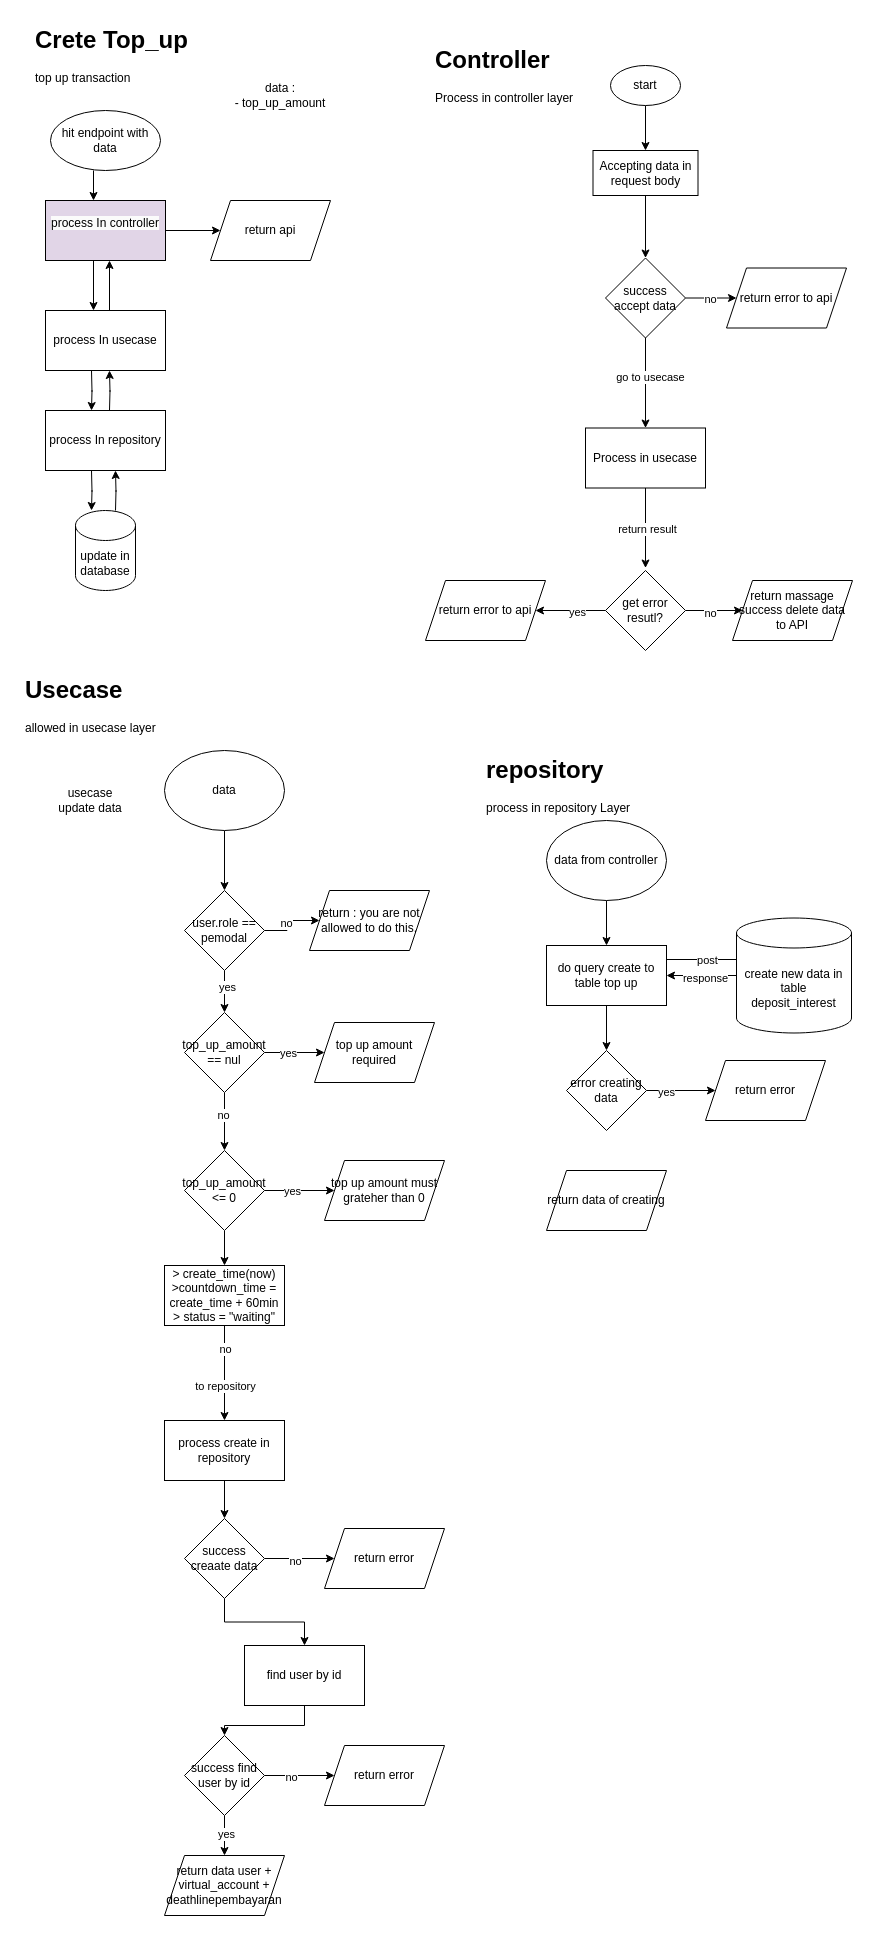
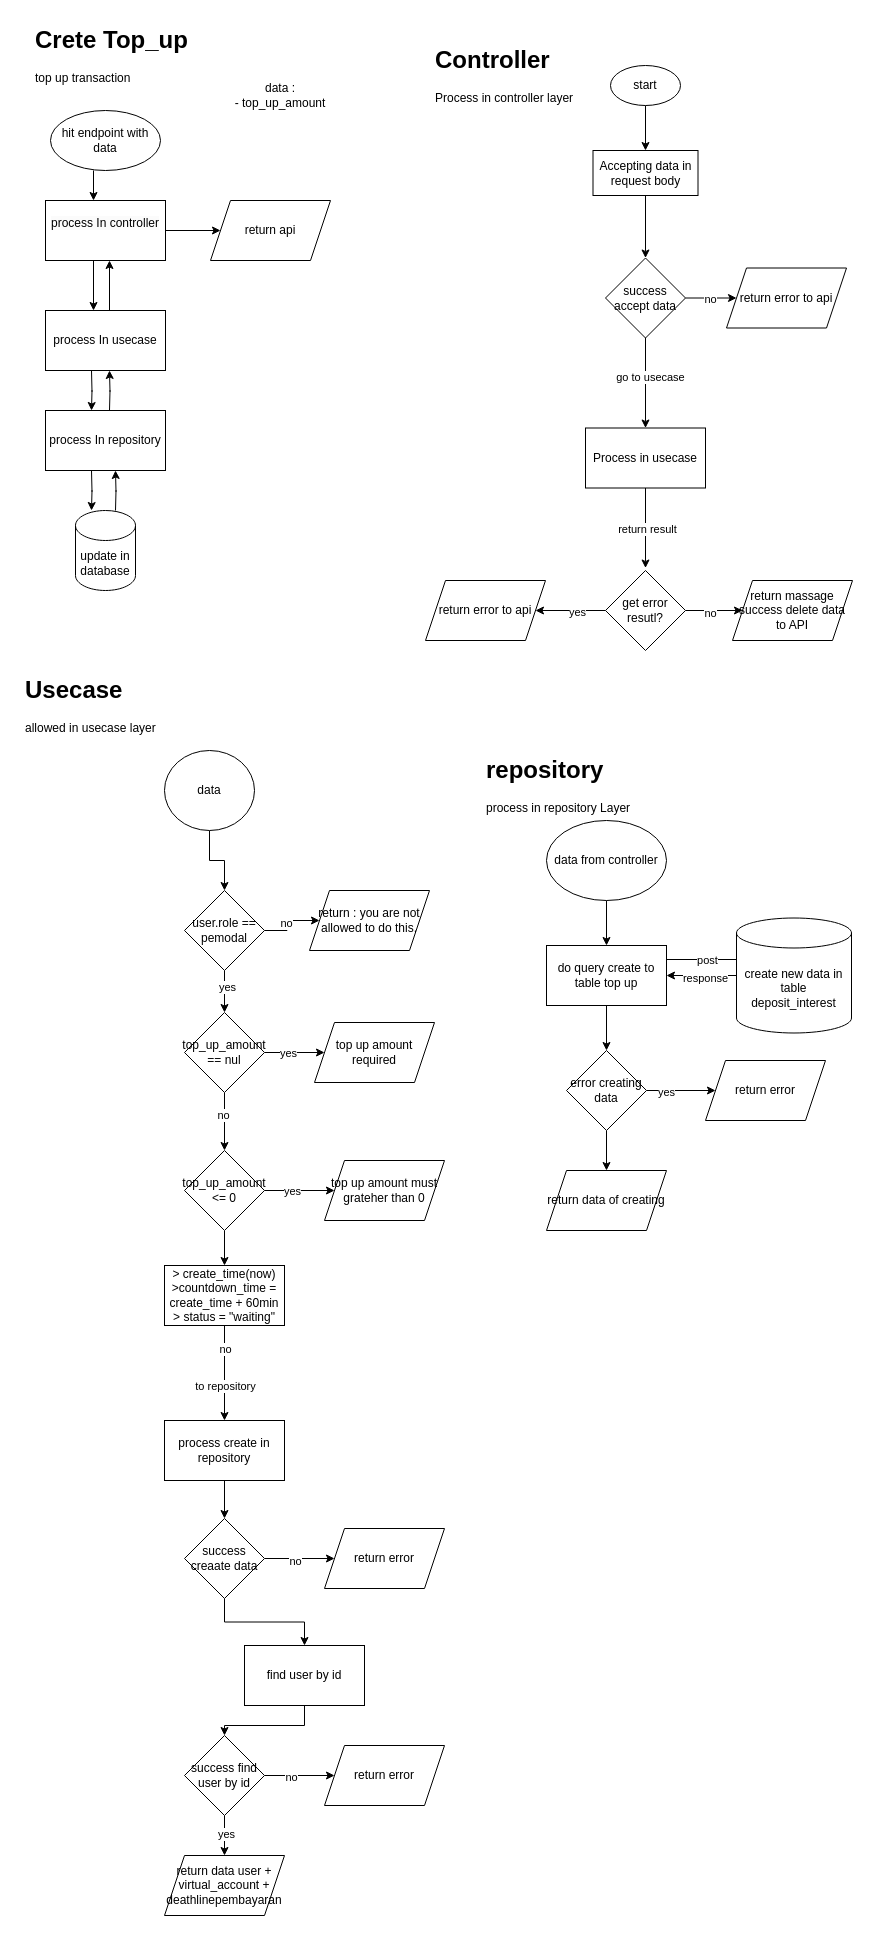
(106, 231) -> (106, 231)
(225, 791) -> (210, 791)
(91, 801) -> none
none -> (607, 1147)
